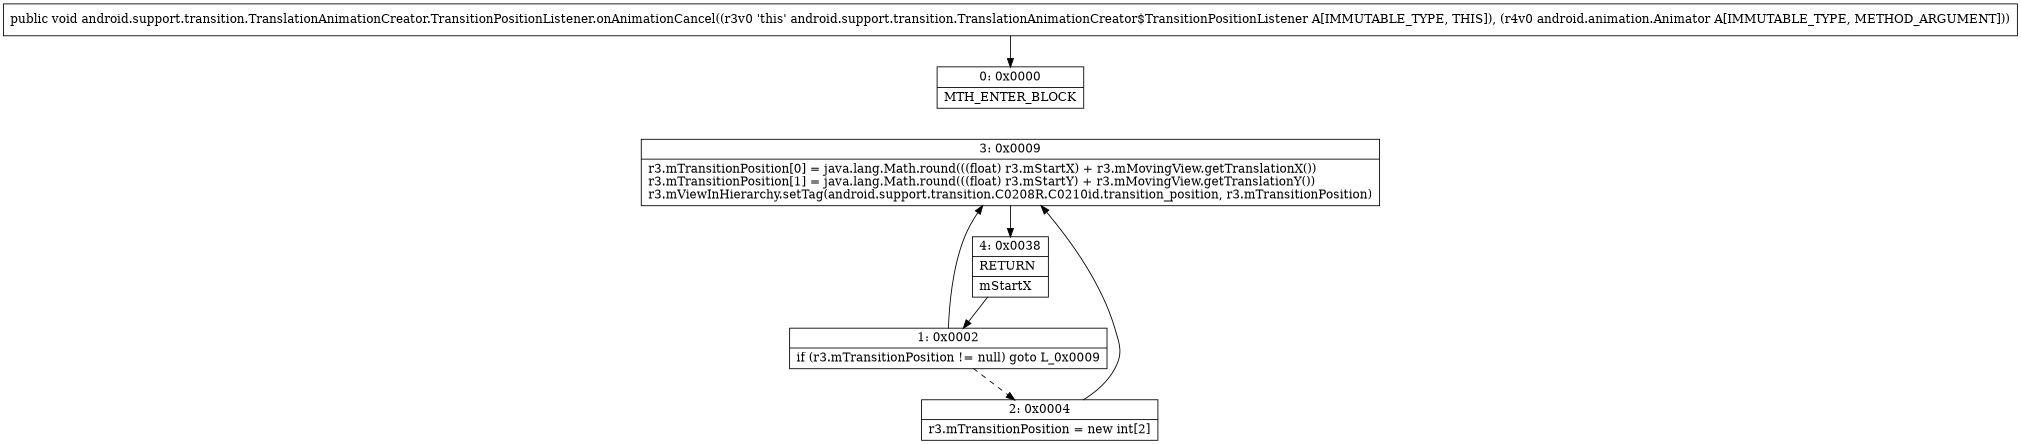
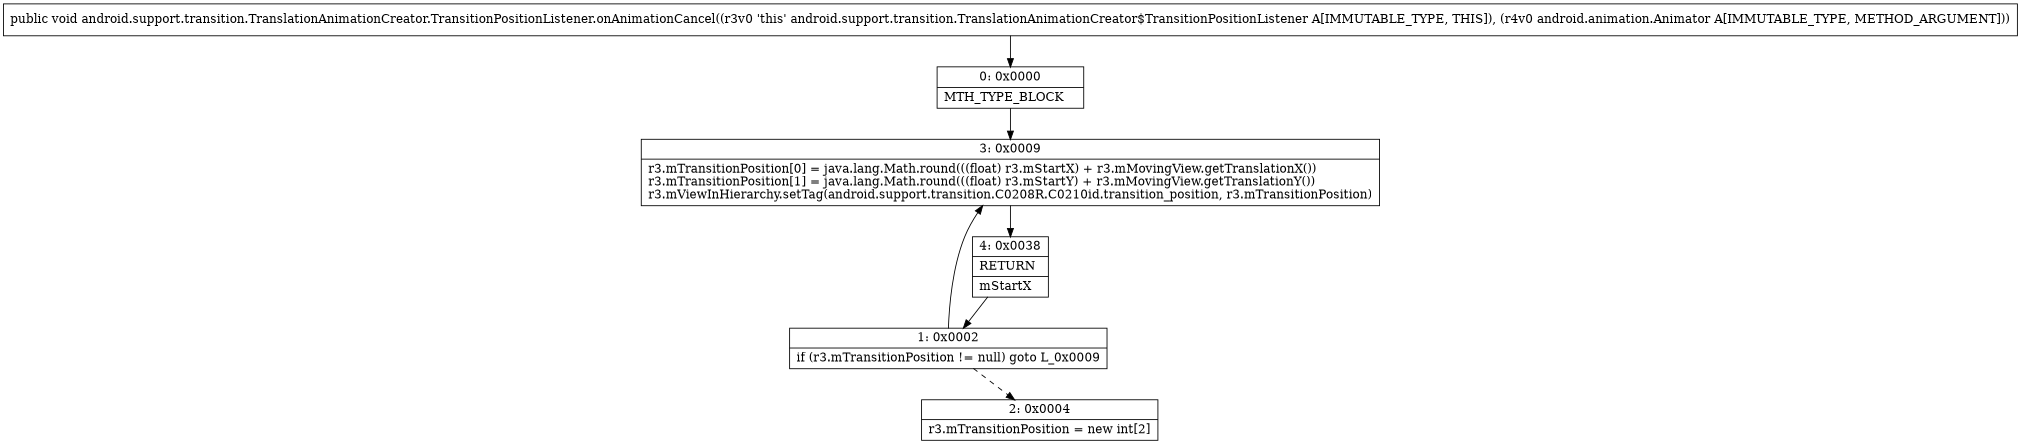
(1010, 97) -> (1004, 97)
(1107, 306) -> (1010, 119)
